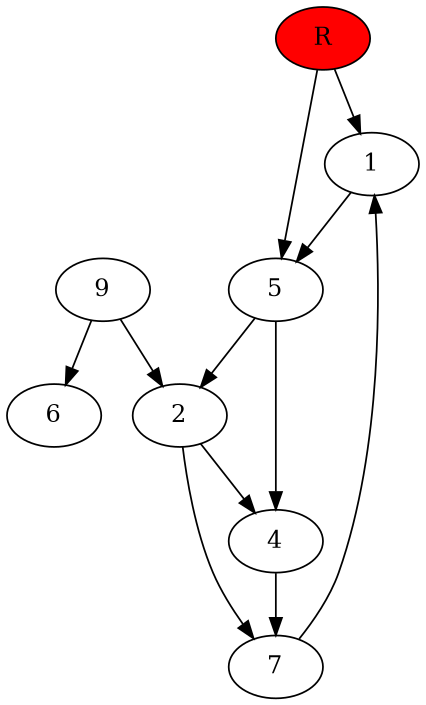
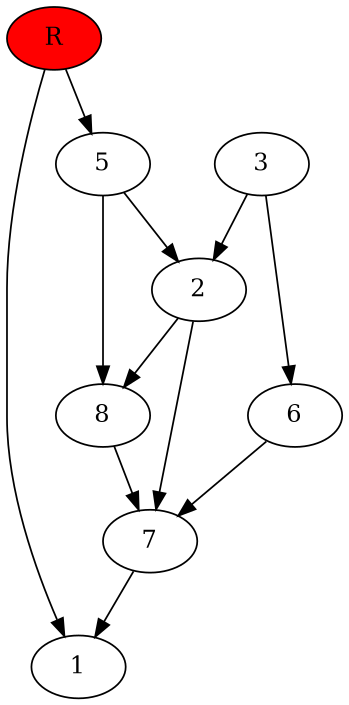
(329, 220) -> none
(103, 290) -> (262, 164)
none -> (229, 473)
(276, 541) -> (103, 416)
